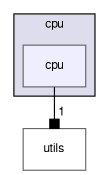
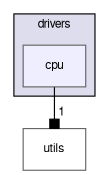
(54, 25) -> (54, 25)
